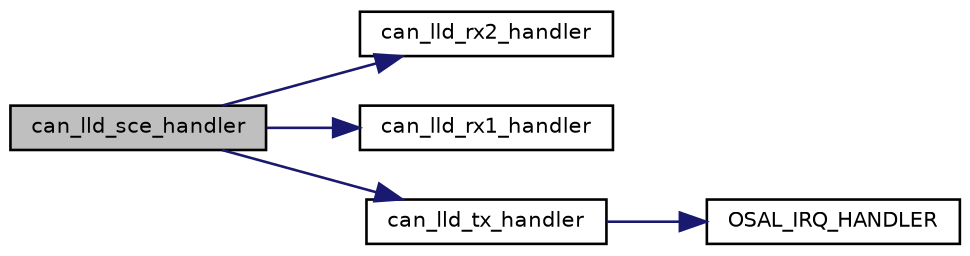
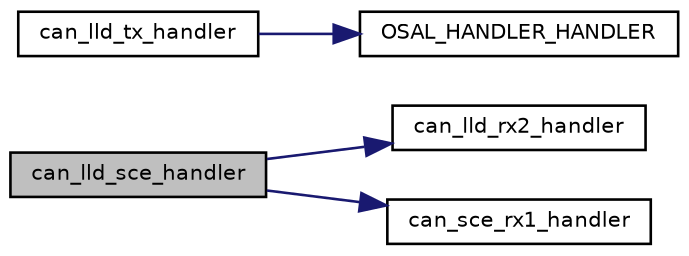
(486, 128) -> (519, 222)
(299, 171) -> none
(833, 222) -> (519, 34)
